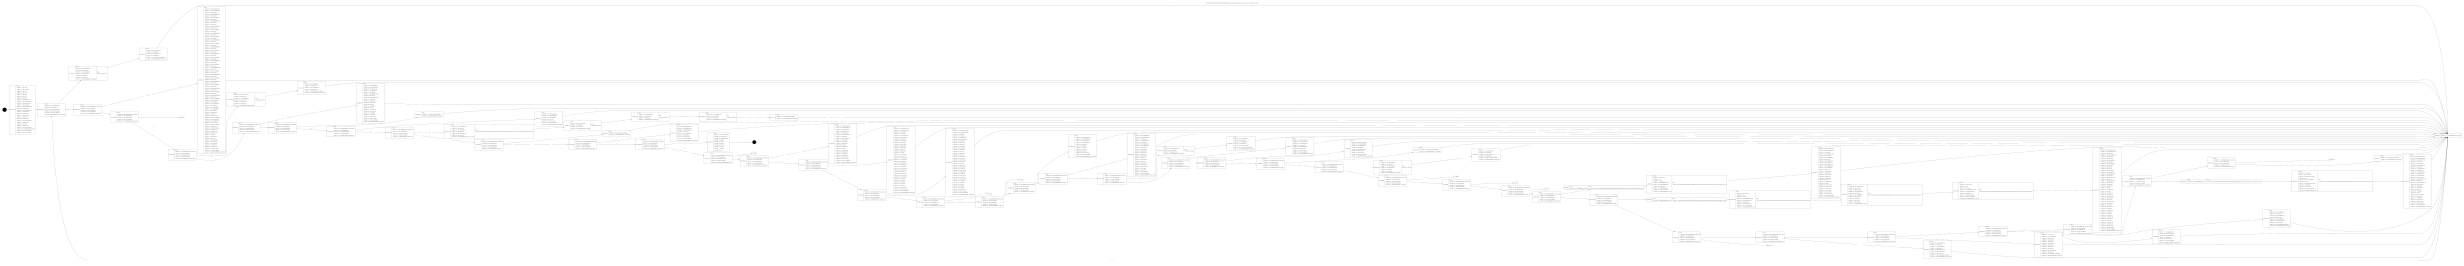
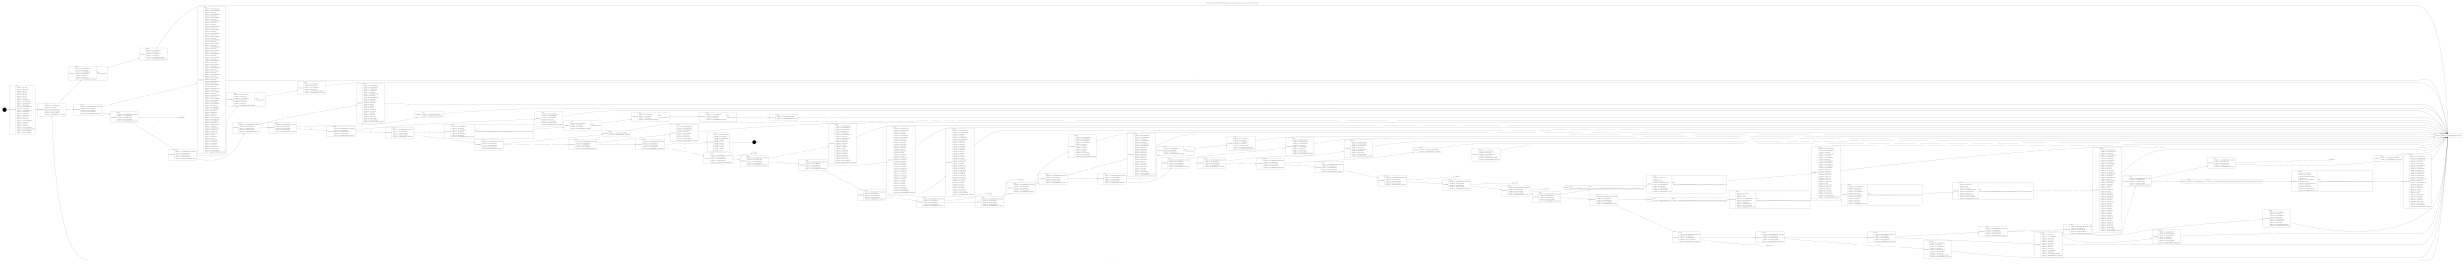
(1393, 167) -> none
